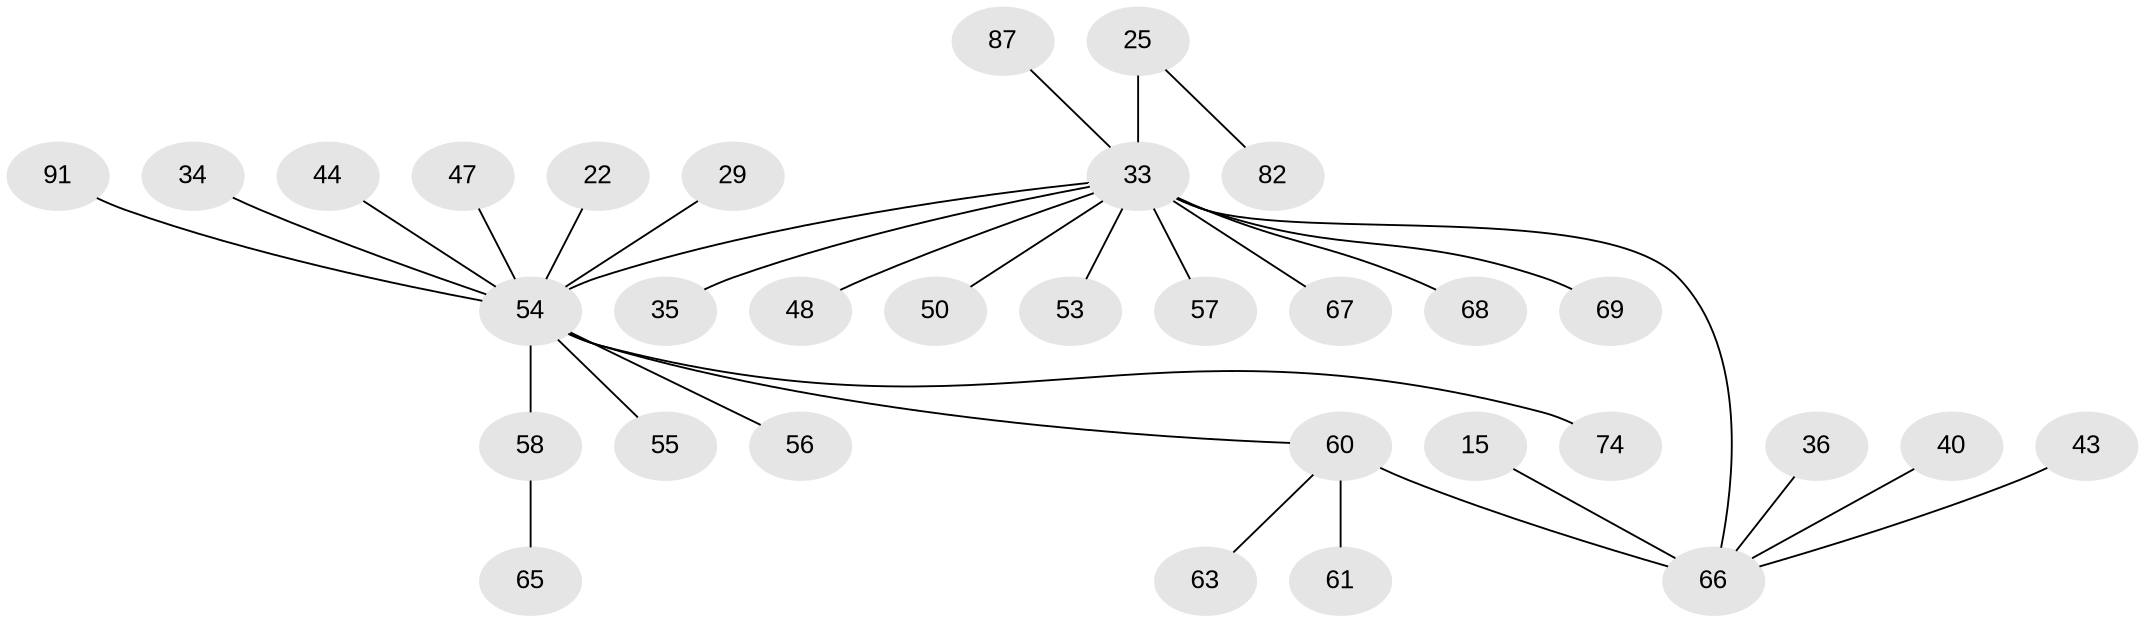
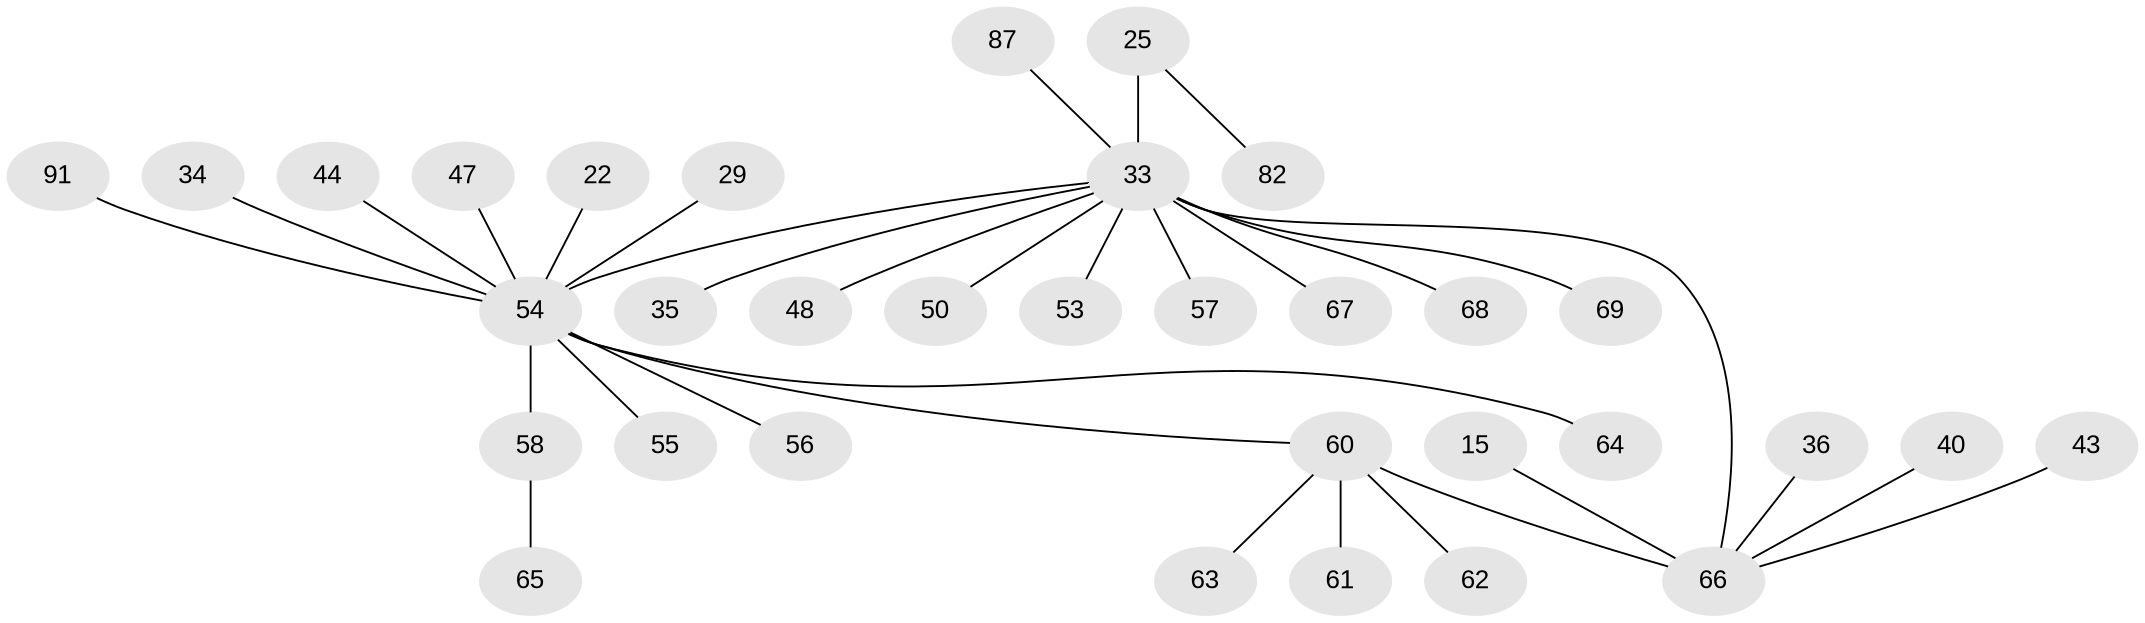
(1611, 446) -> (1611, 446)
none -> (1476, 581)
